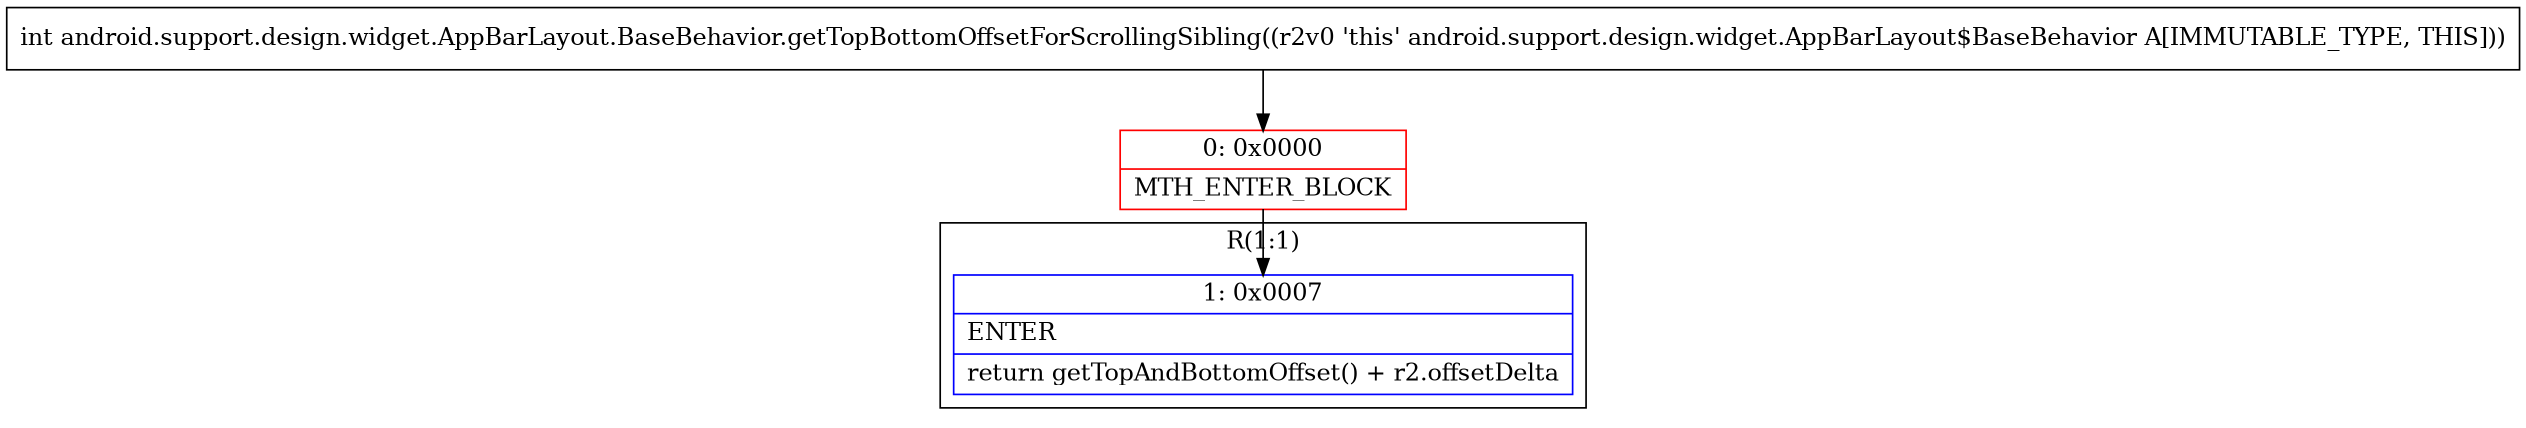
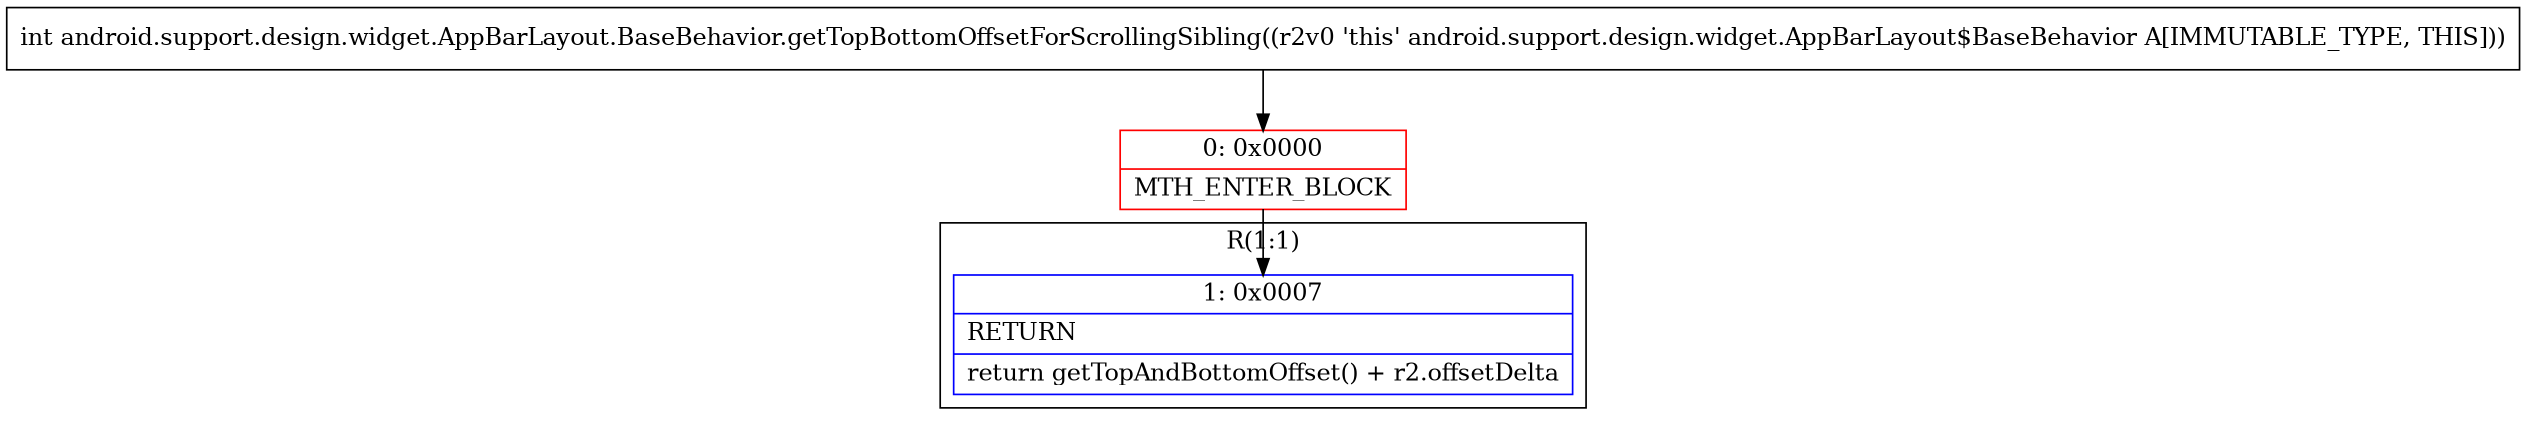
(1012, 333) -> (1022, 333)
